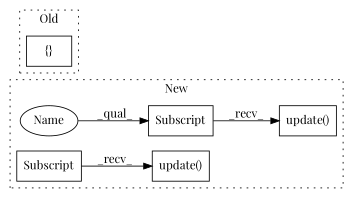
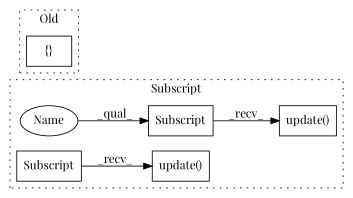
(177, 89) -> (177, 89)
